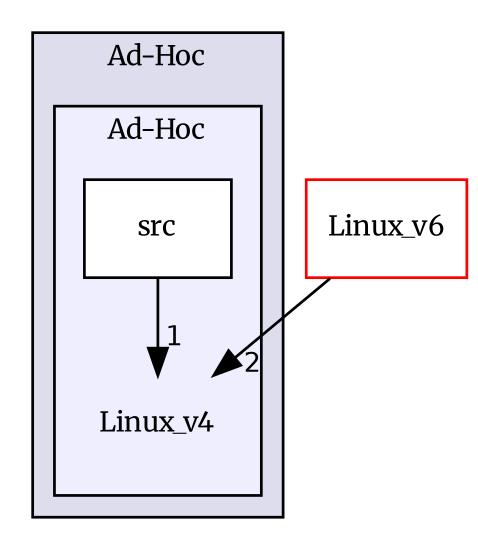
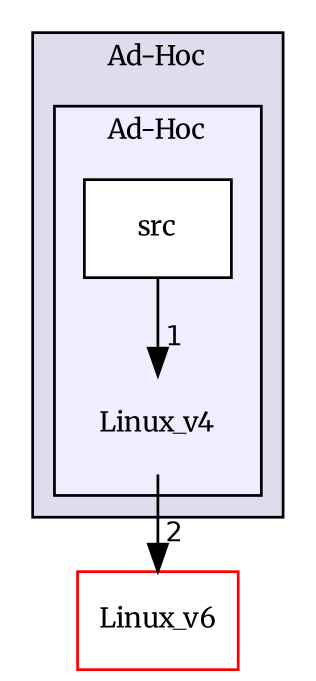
(302, 302) -> (158, 509)
